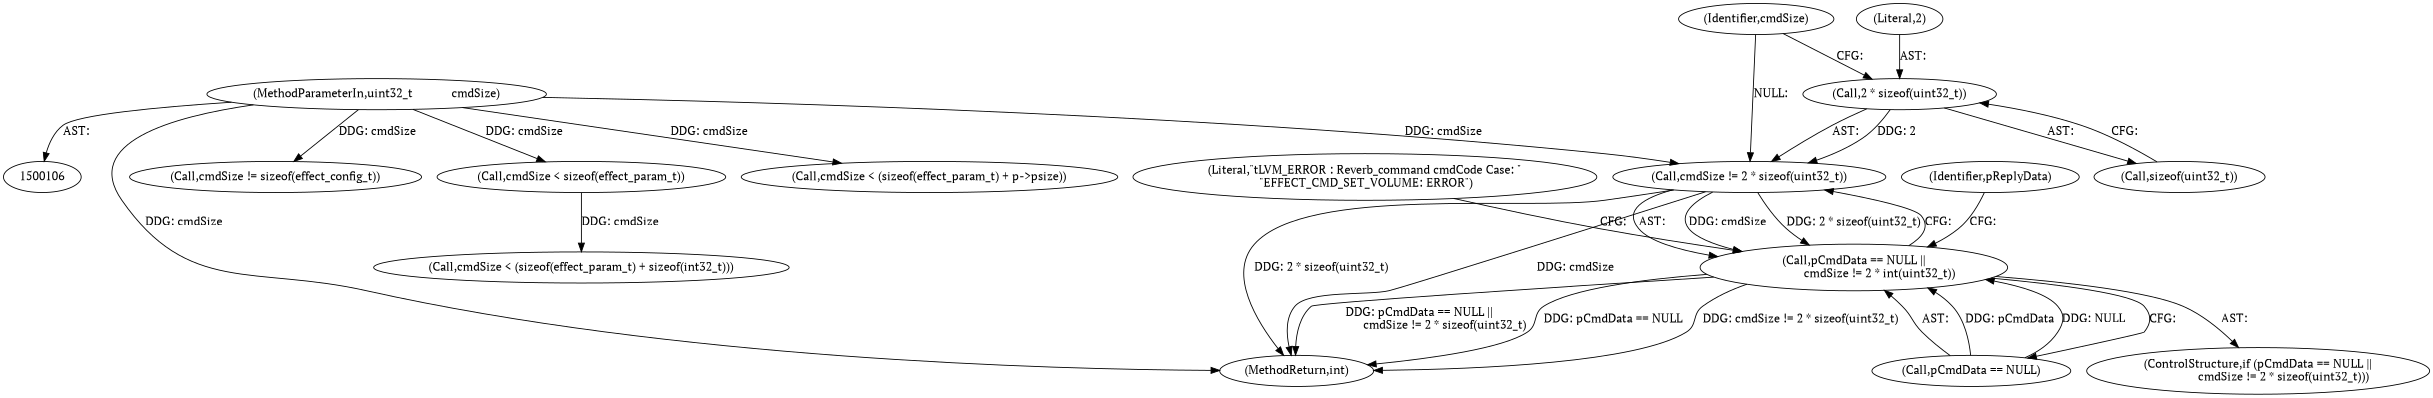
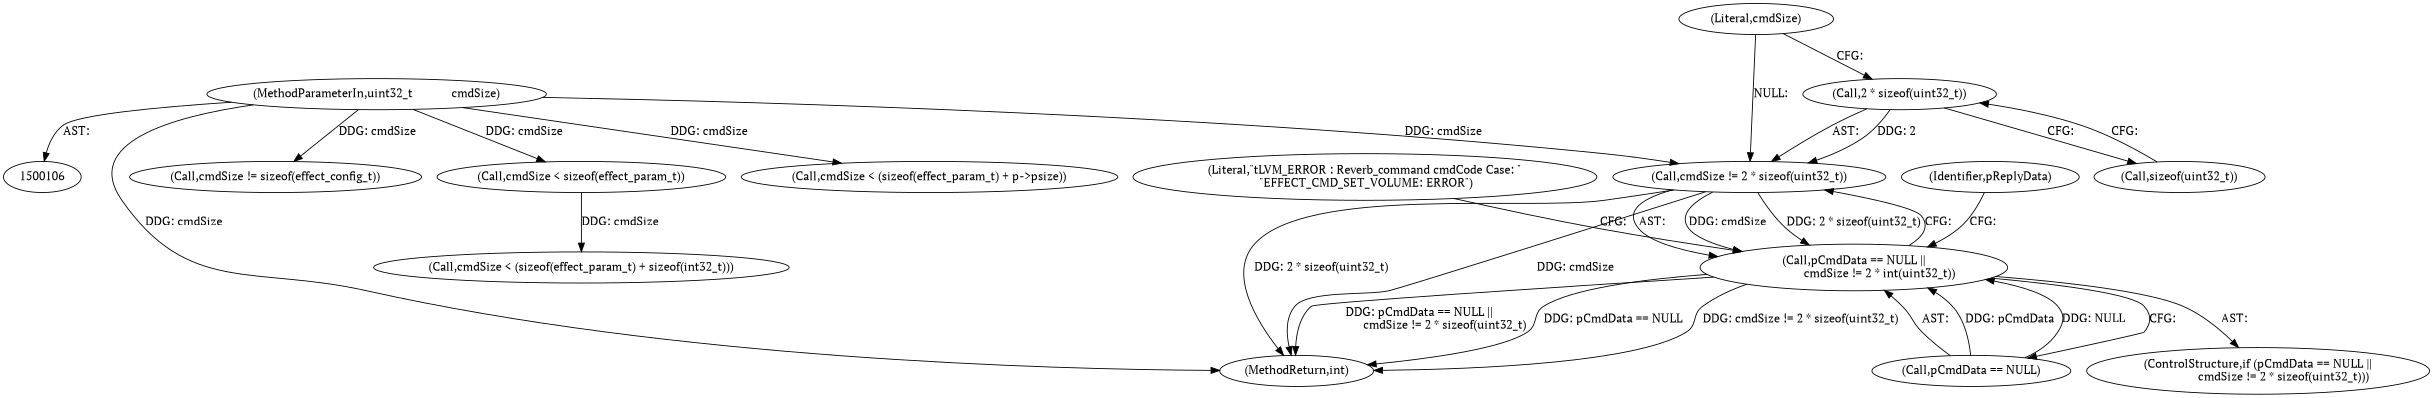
(1756, 19) -> (1756, 19)
(1900, 19) -> none
(2063, 132) -> (2063, 132)
